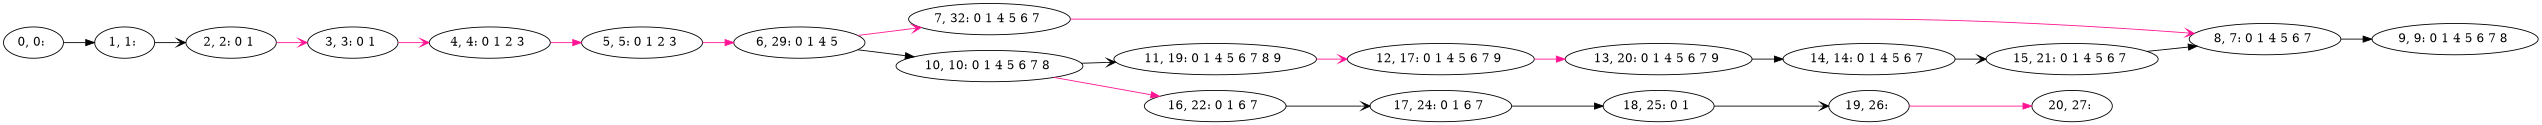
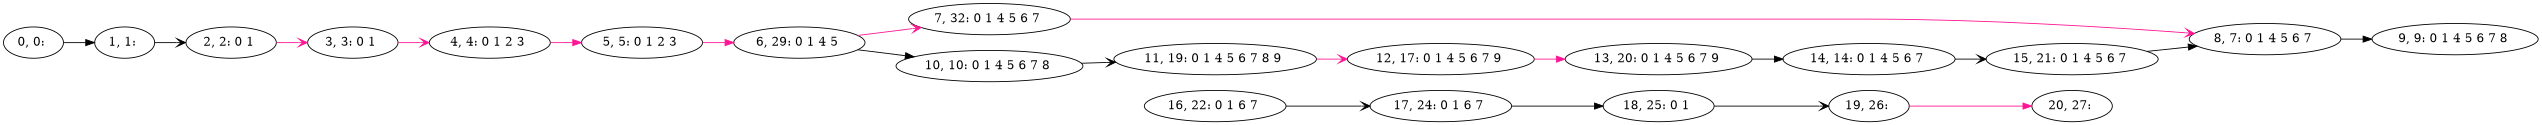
(1102, 86) -> none
